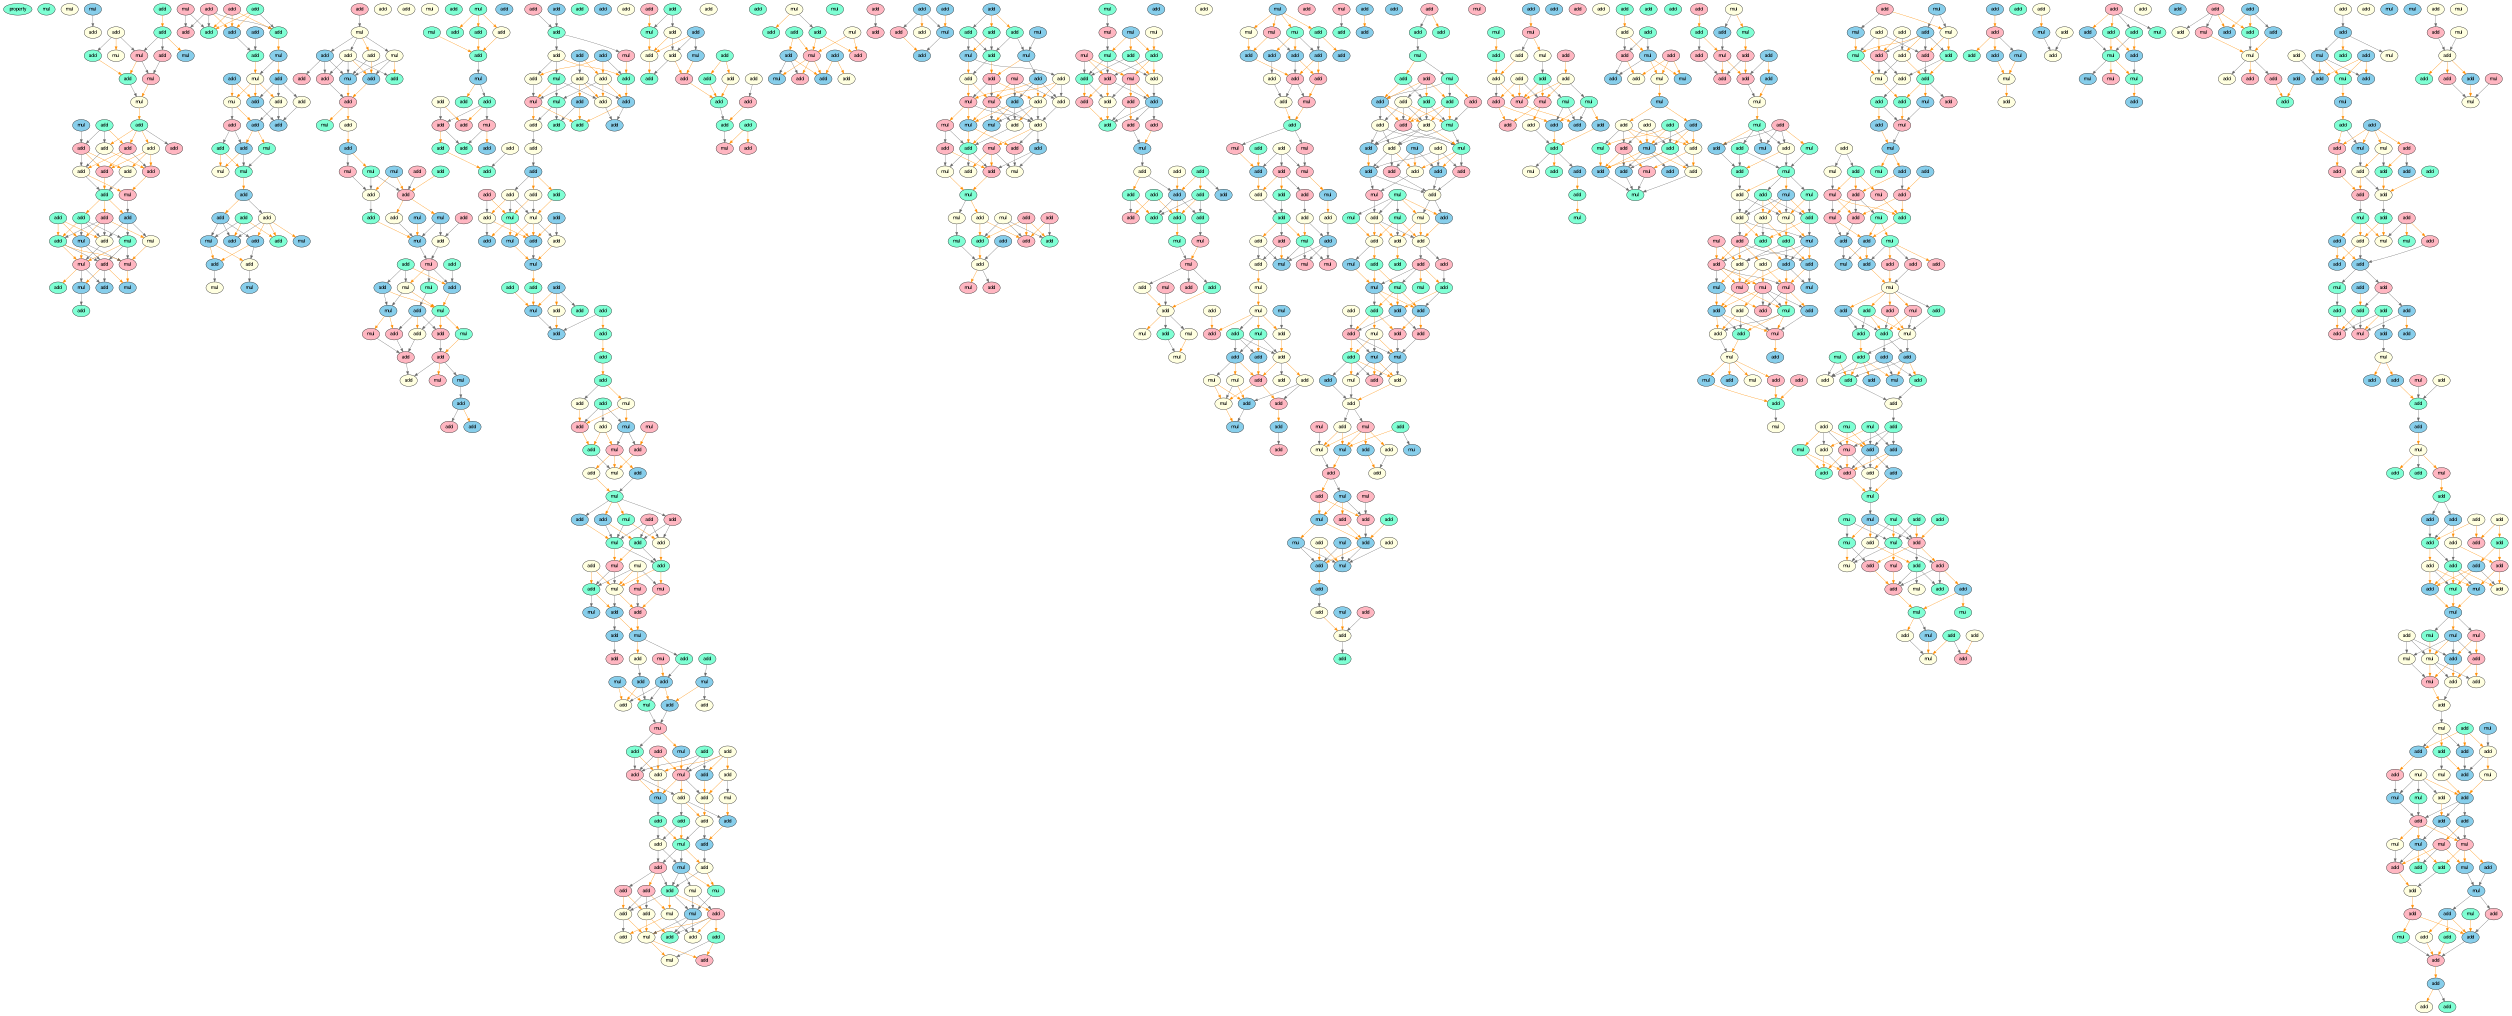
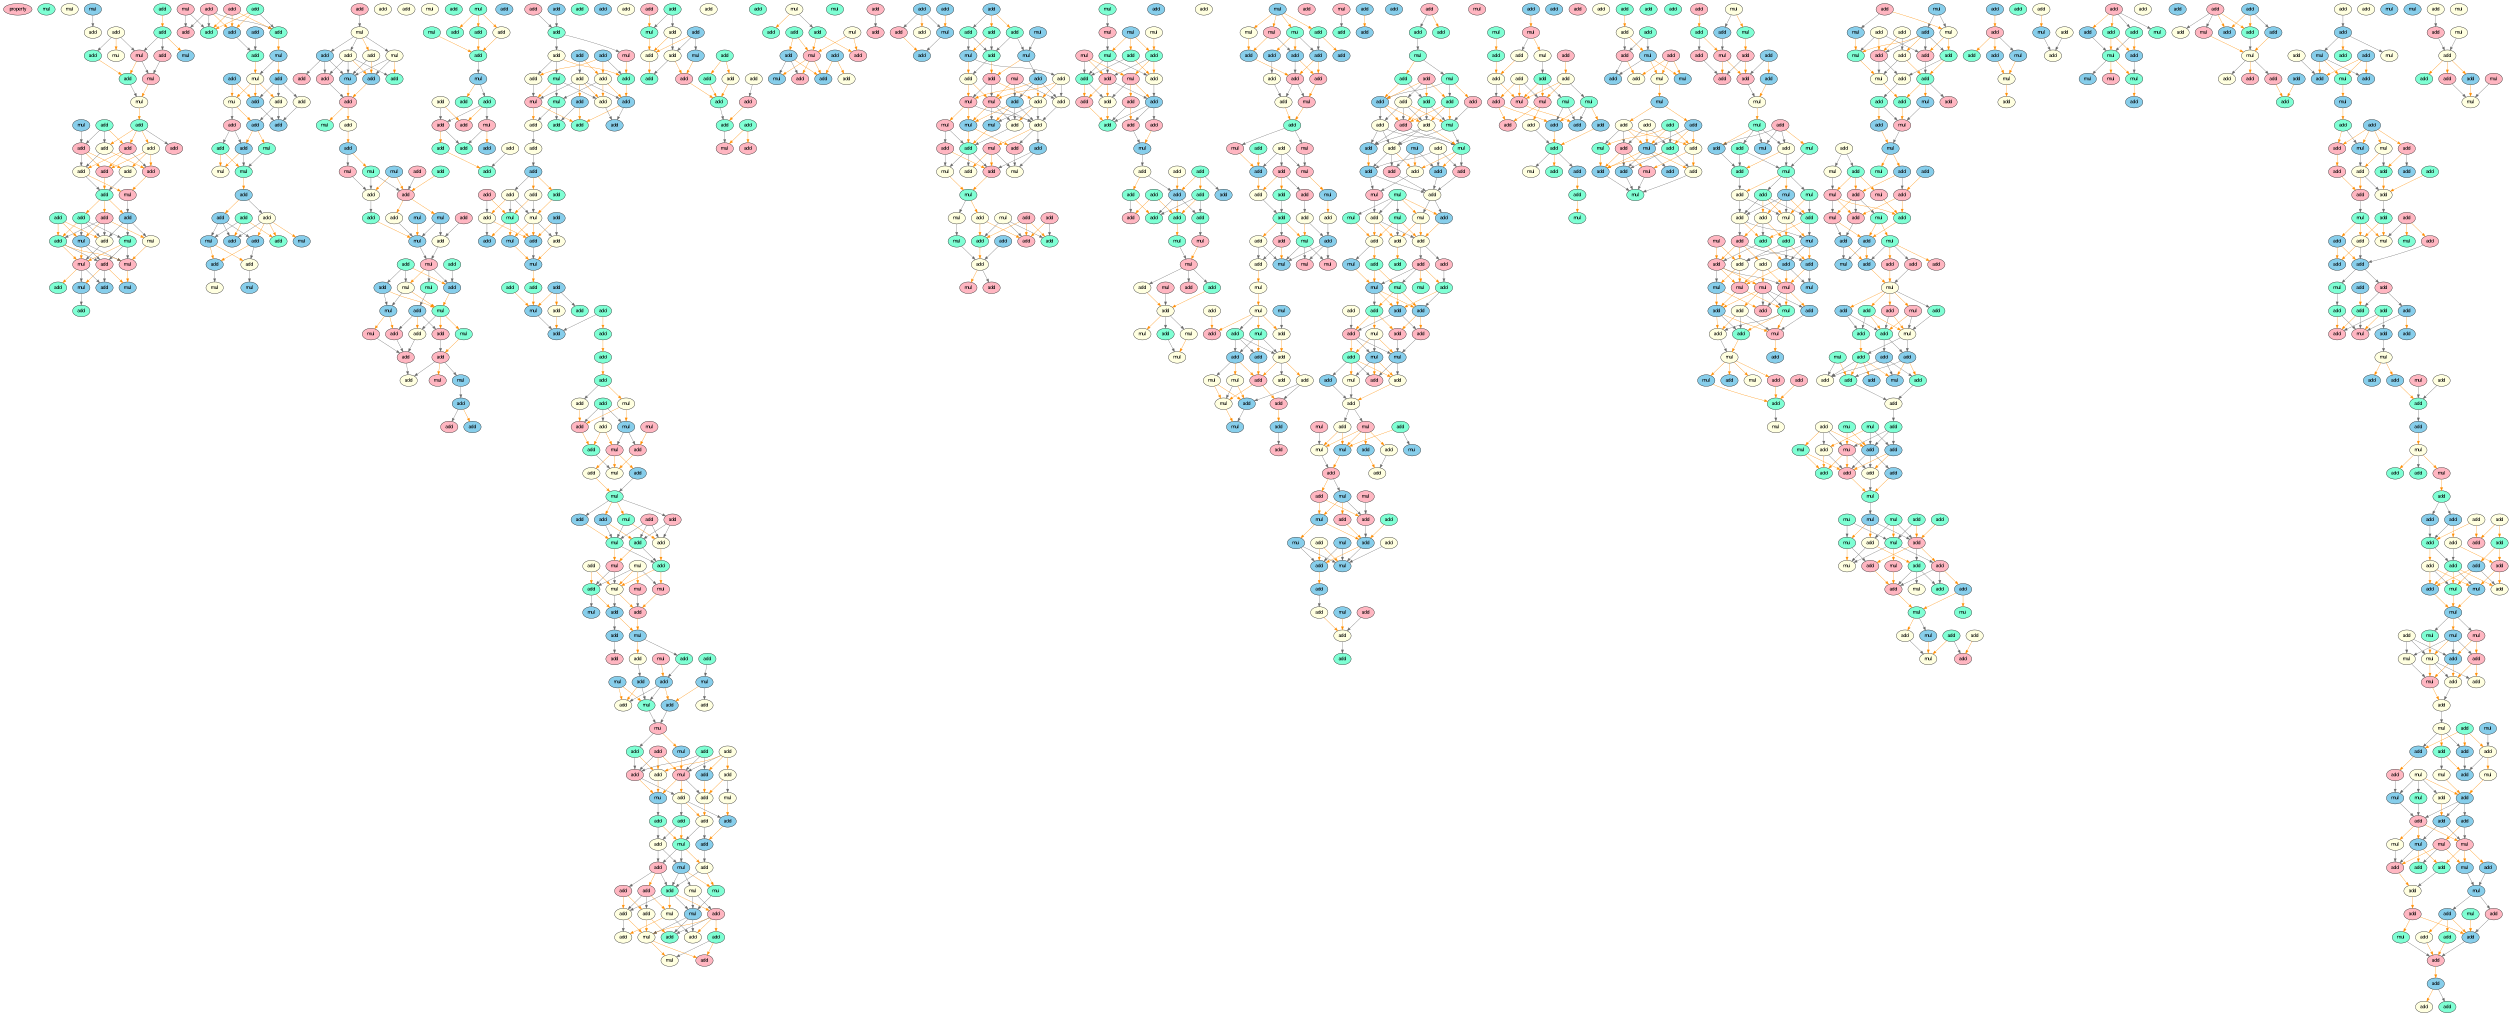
(18, 9) -> (18, 9)
